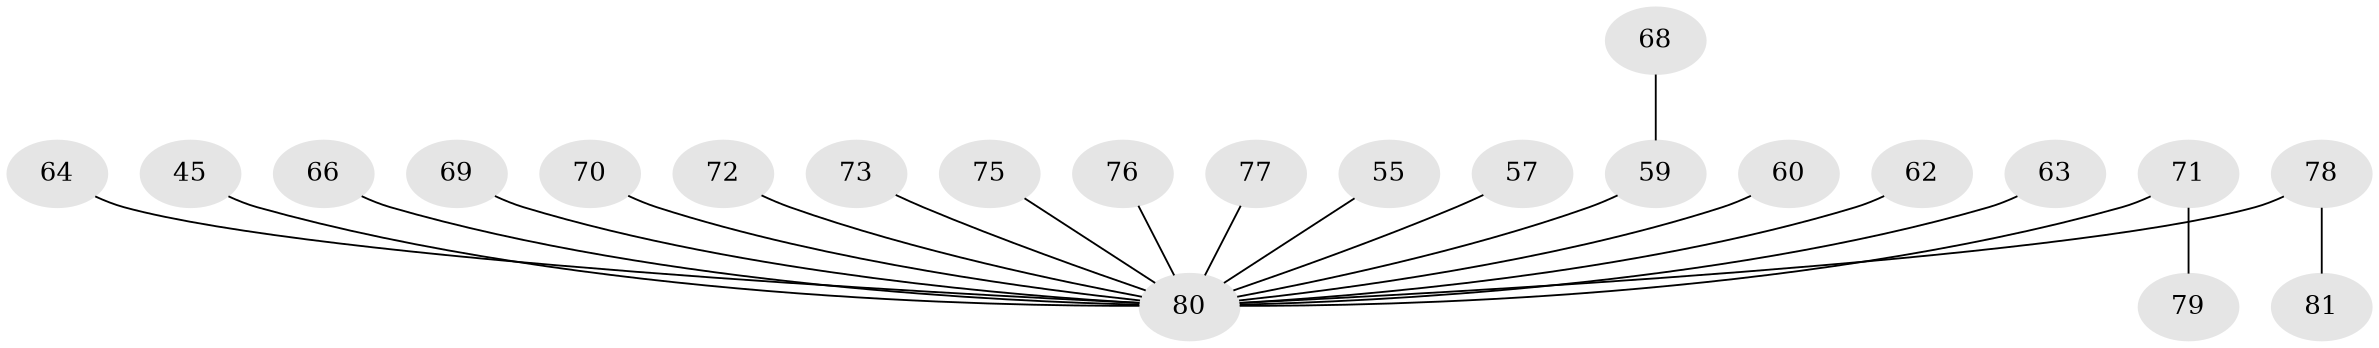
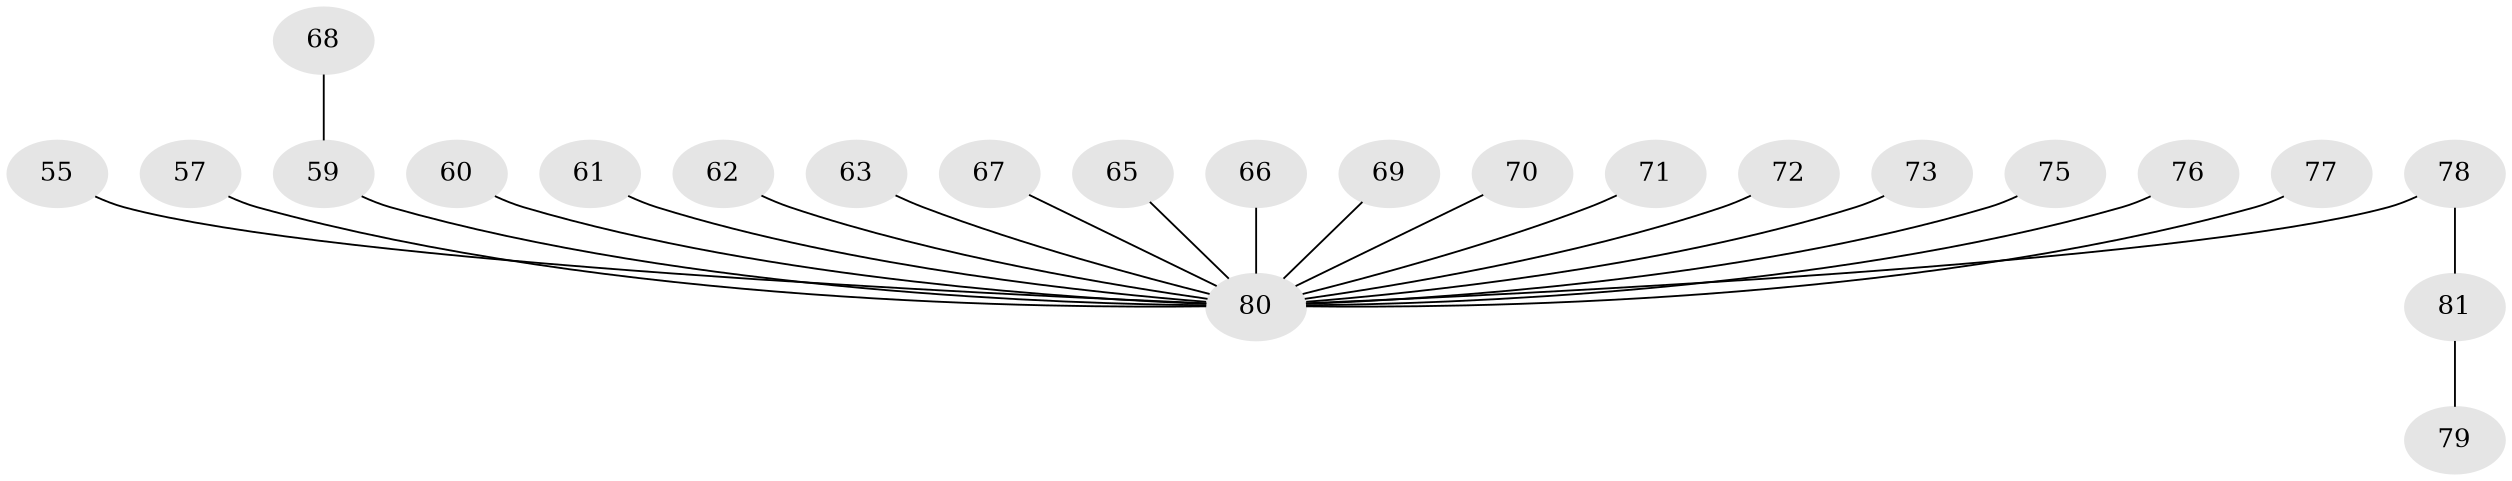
(57, 174) -> (990, 174)
(191, 174) -> (1123, 174)
none -> (590, 174)
(2189, 241) -> (2455, 374)
